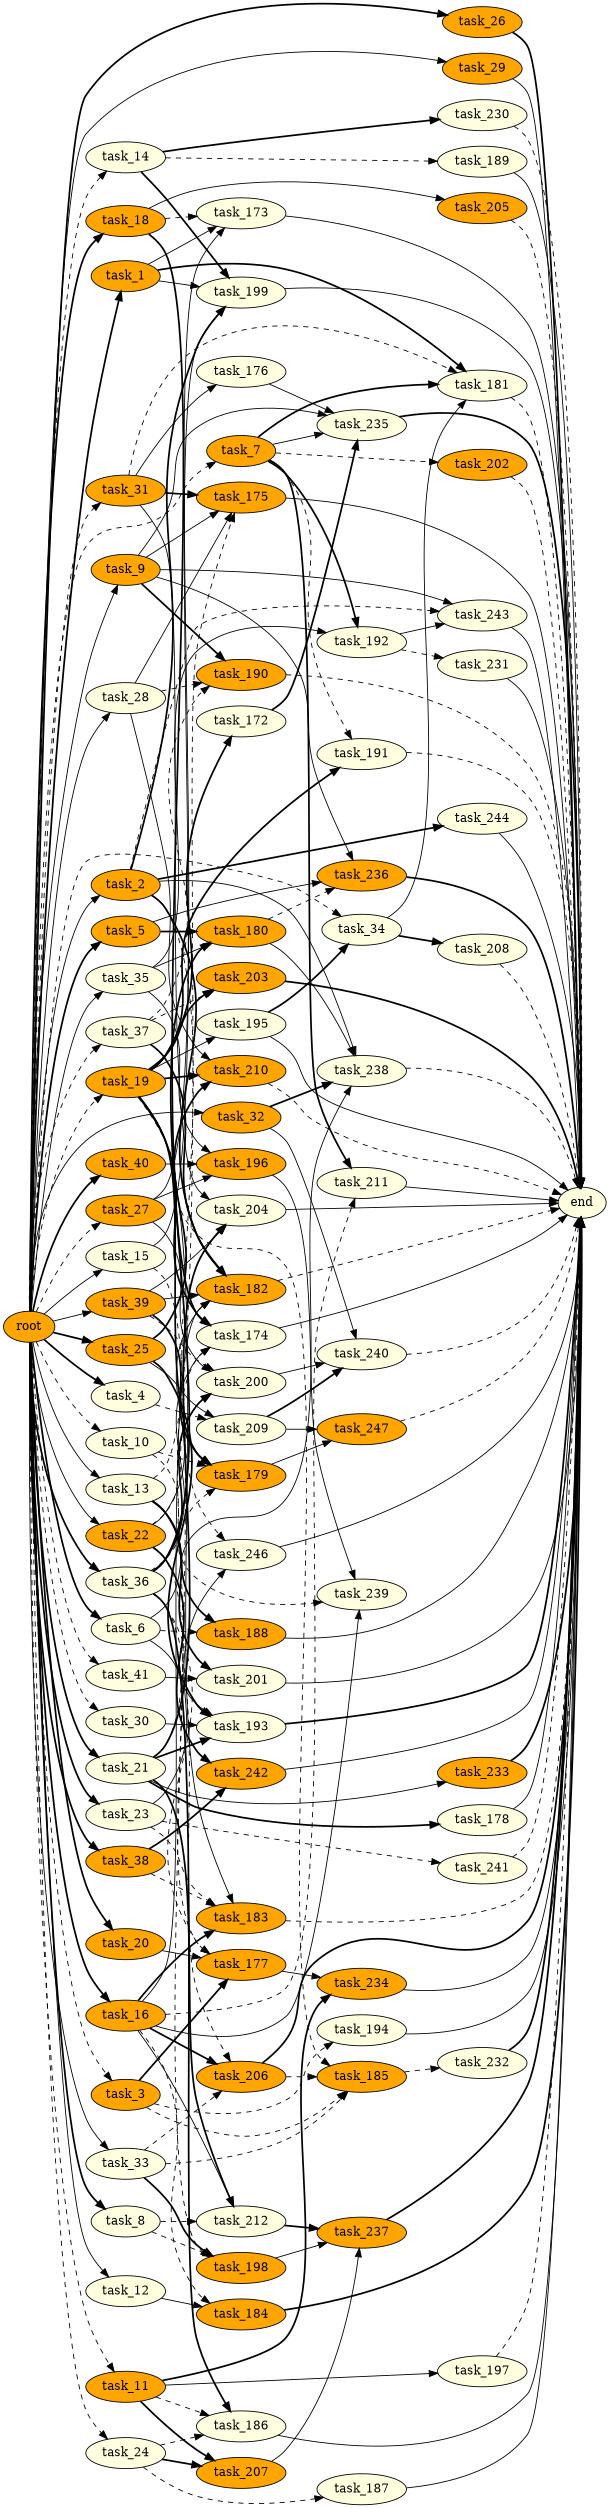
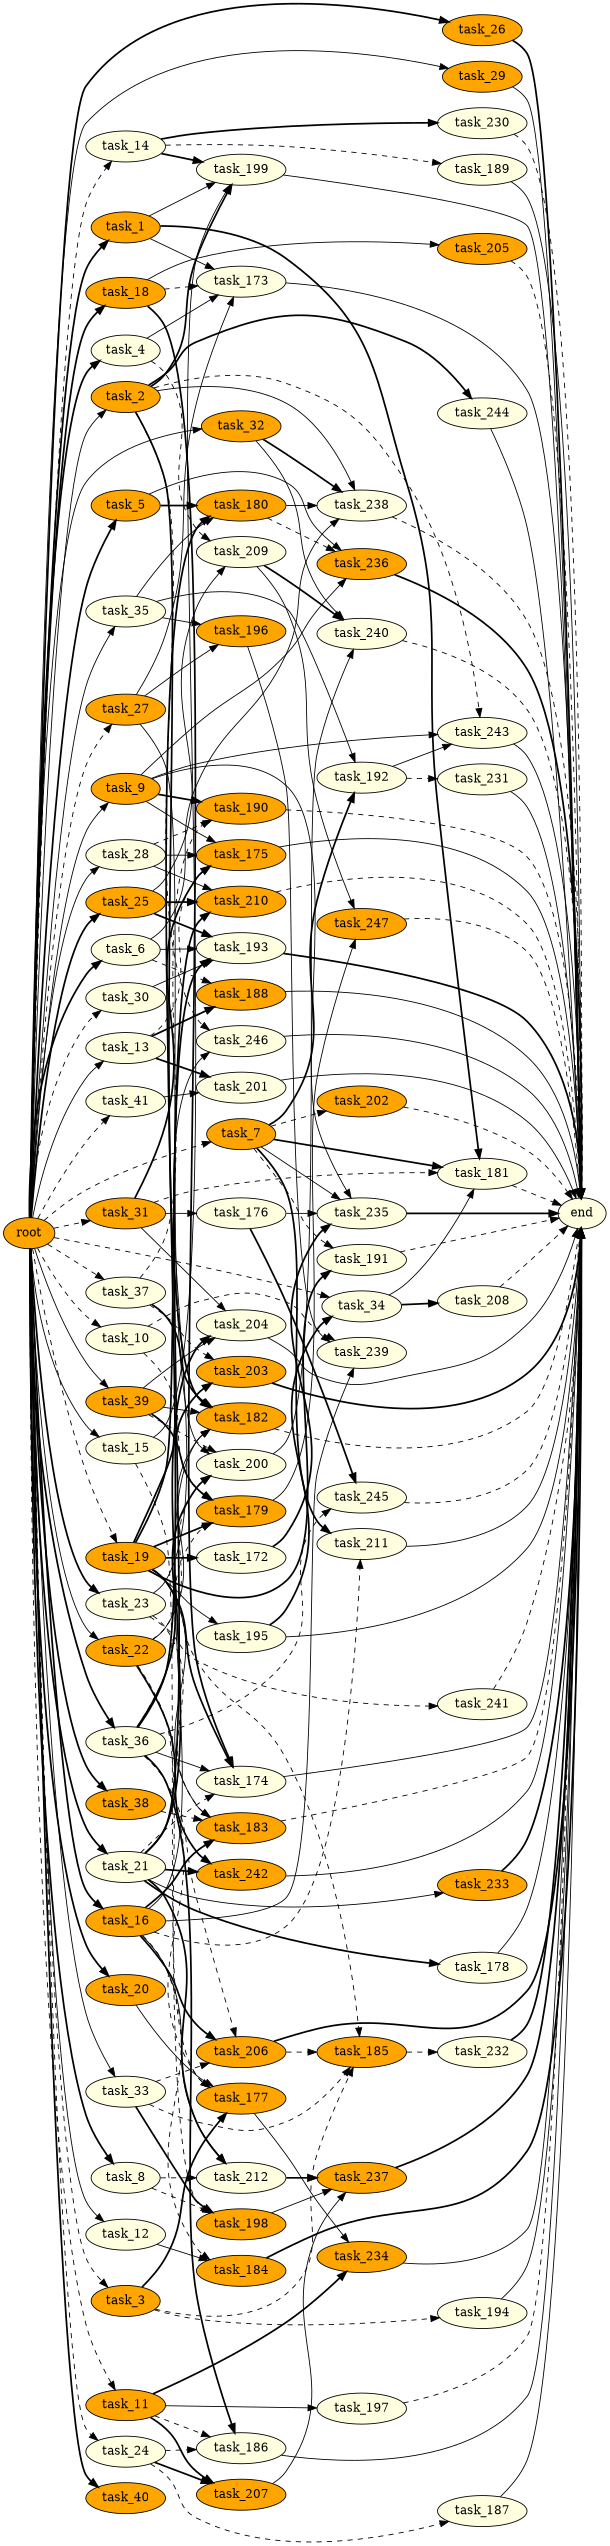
none -> (179, 319)
(177, 1164) -> none
none -> (362, 1498)
(195, 1815) -> (177, 1870)
